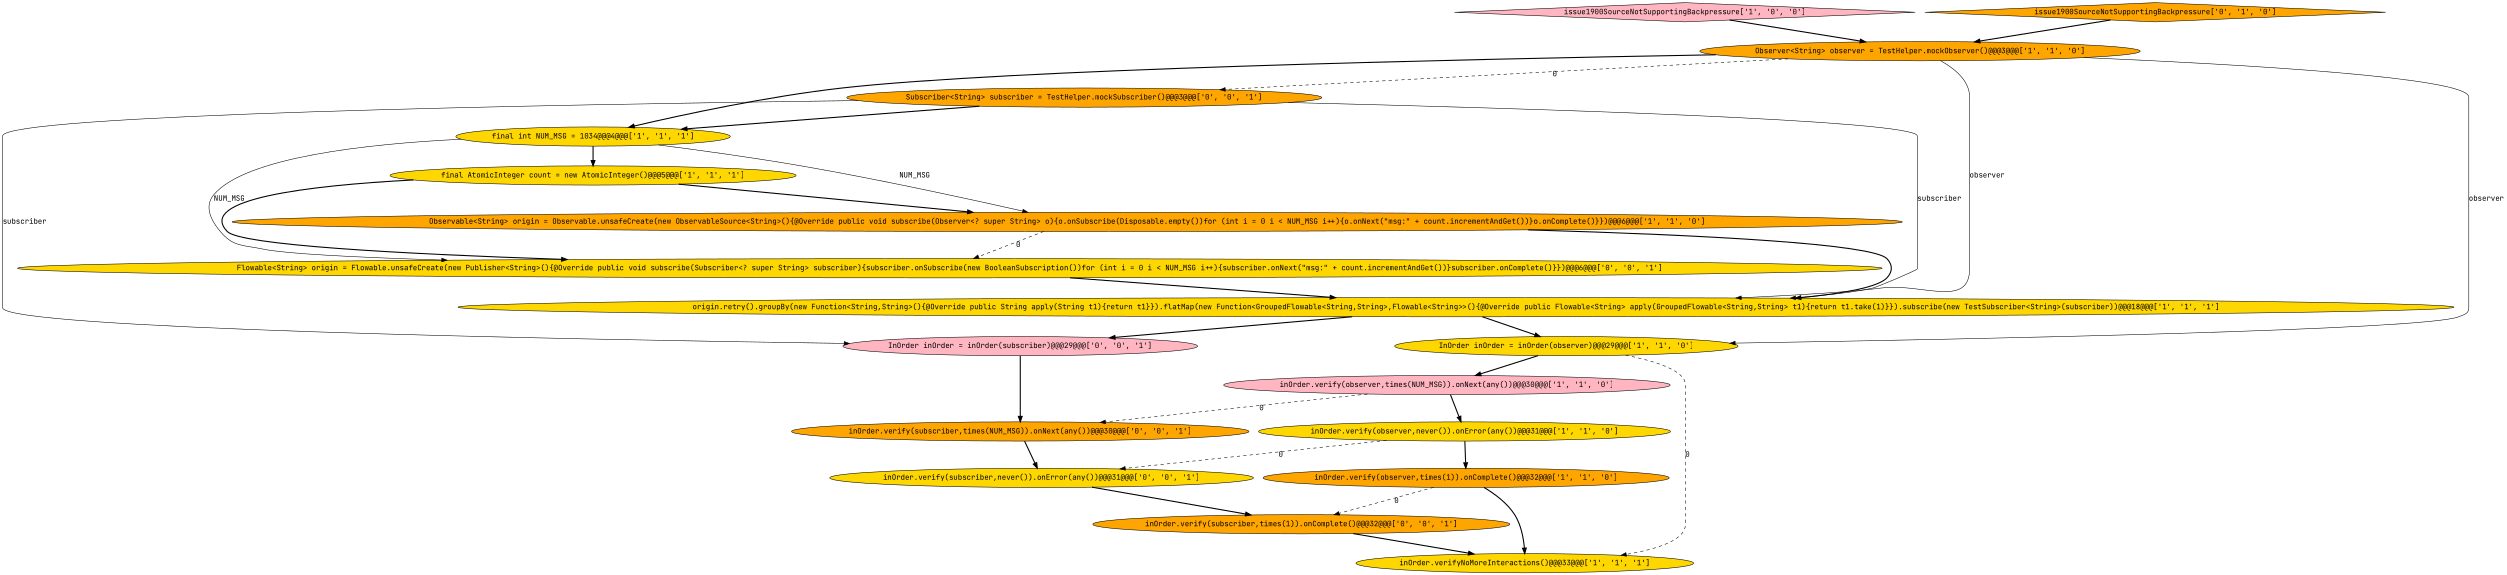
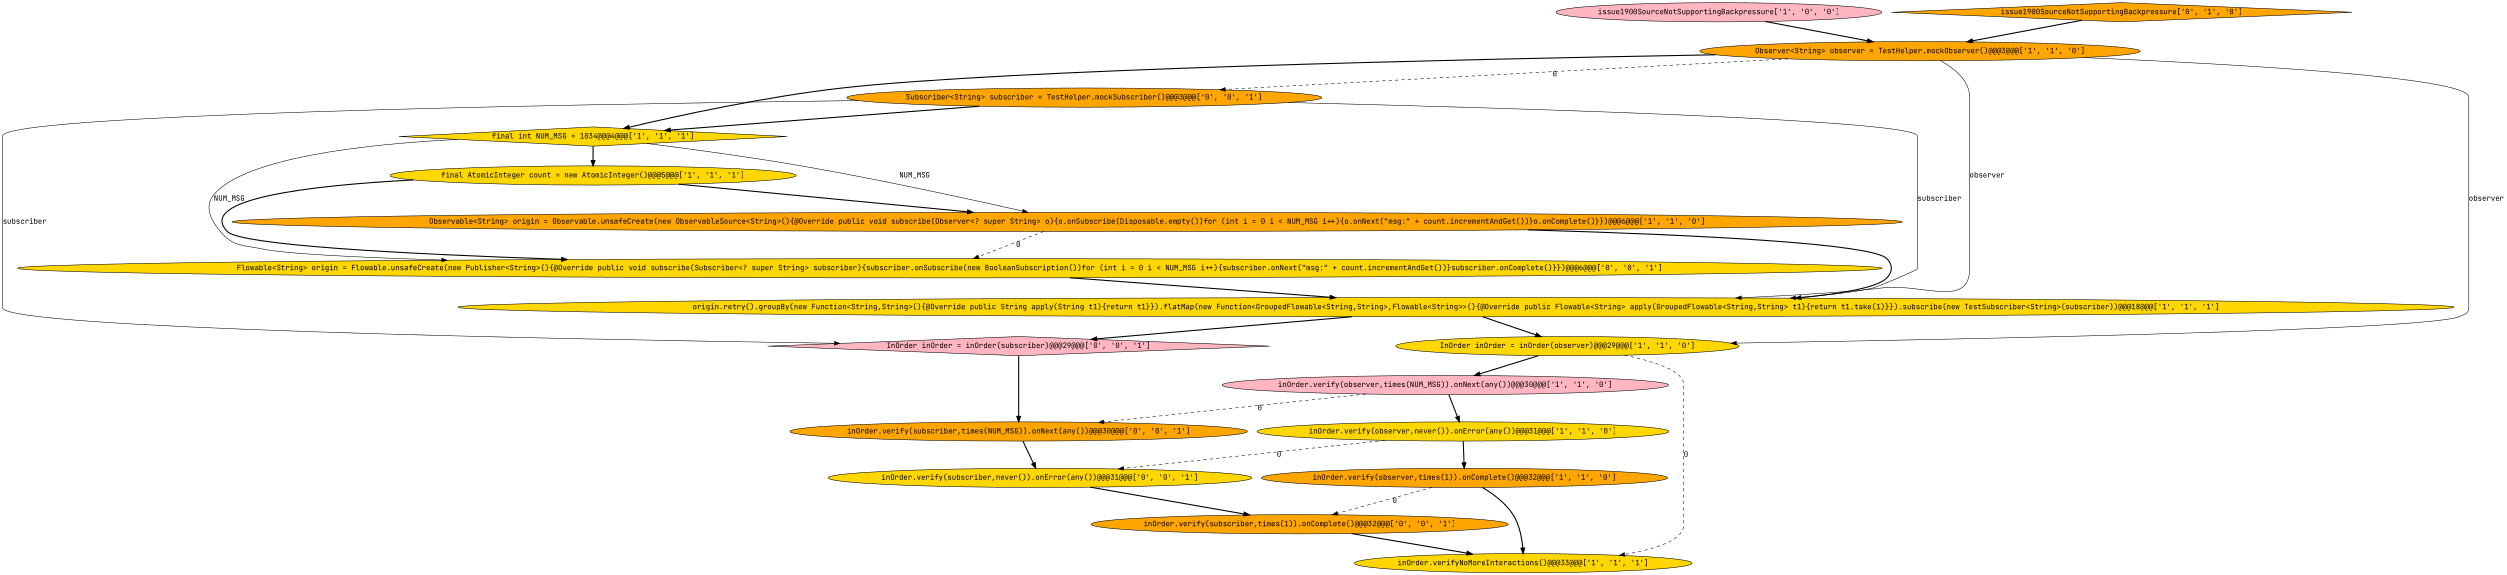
(1685, 12) -> (1719, 12)
(593, 137) -> (593, 137)
(1020, 346) -> (1019, 346)
